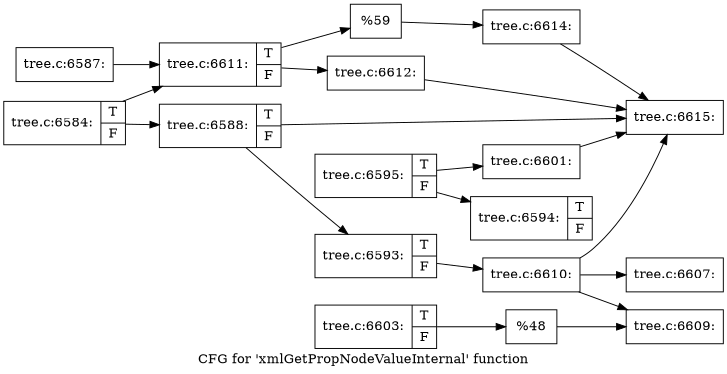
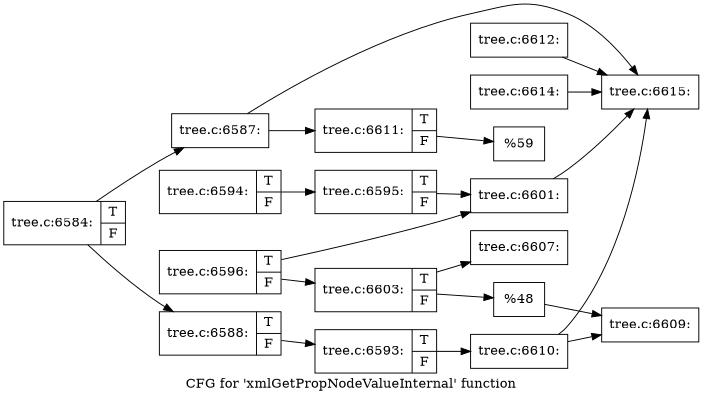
(437, 23) -> none
(299, 69) -> none
(138, 95) -> (135, 176)
(449, 122) -> (441, 22)
(449, 196) -> (293, 192)
none -> (220, 272)
(598, 275) -> (449, 268)
